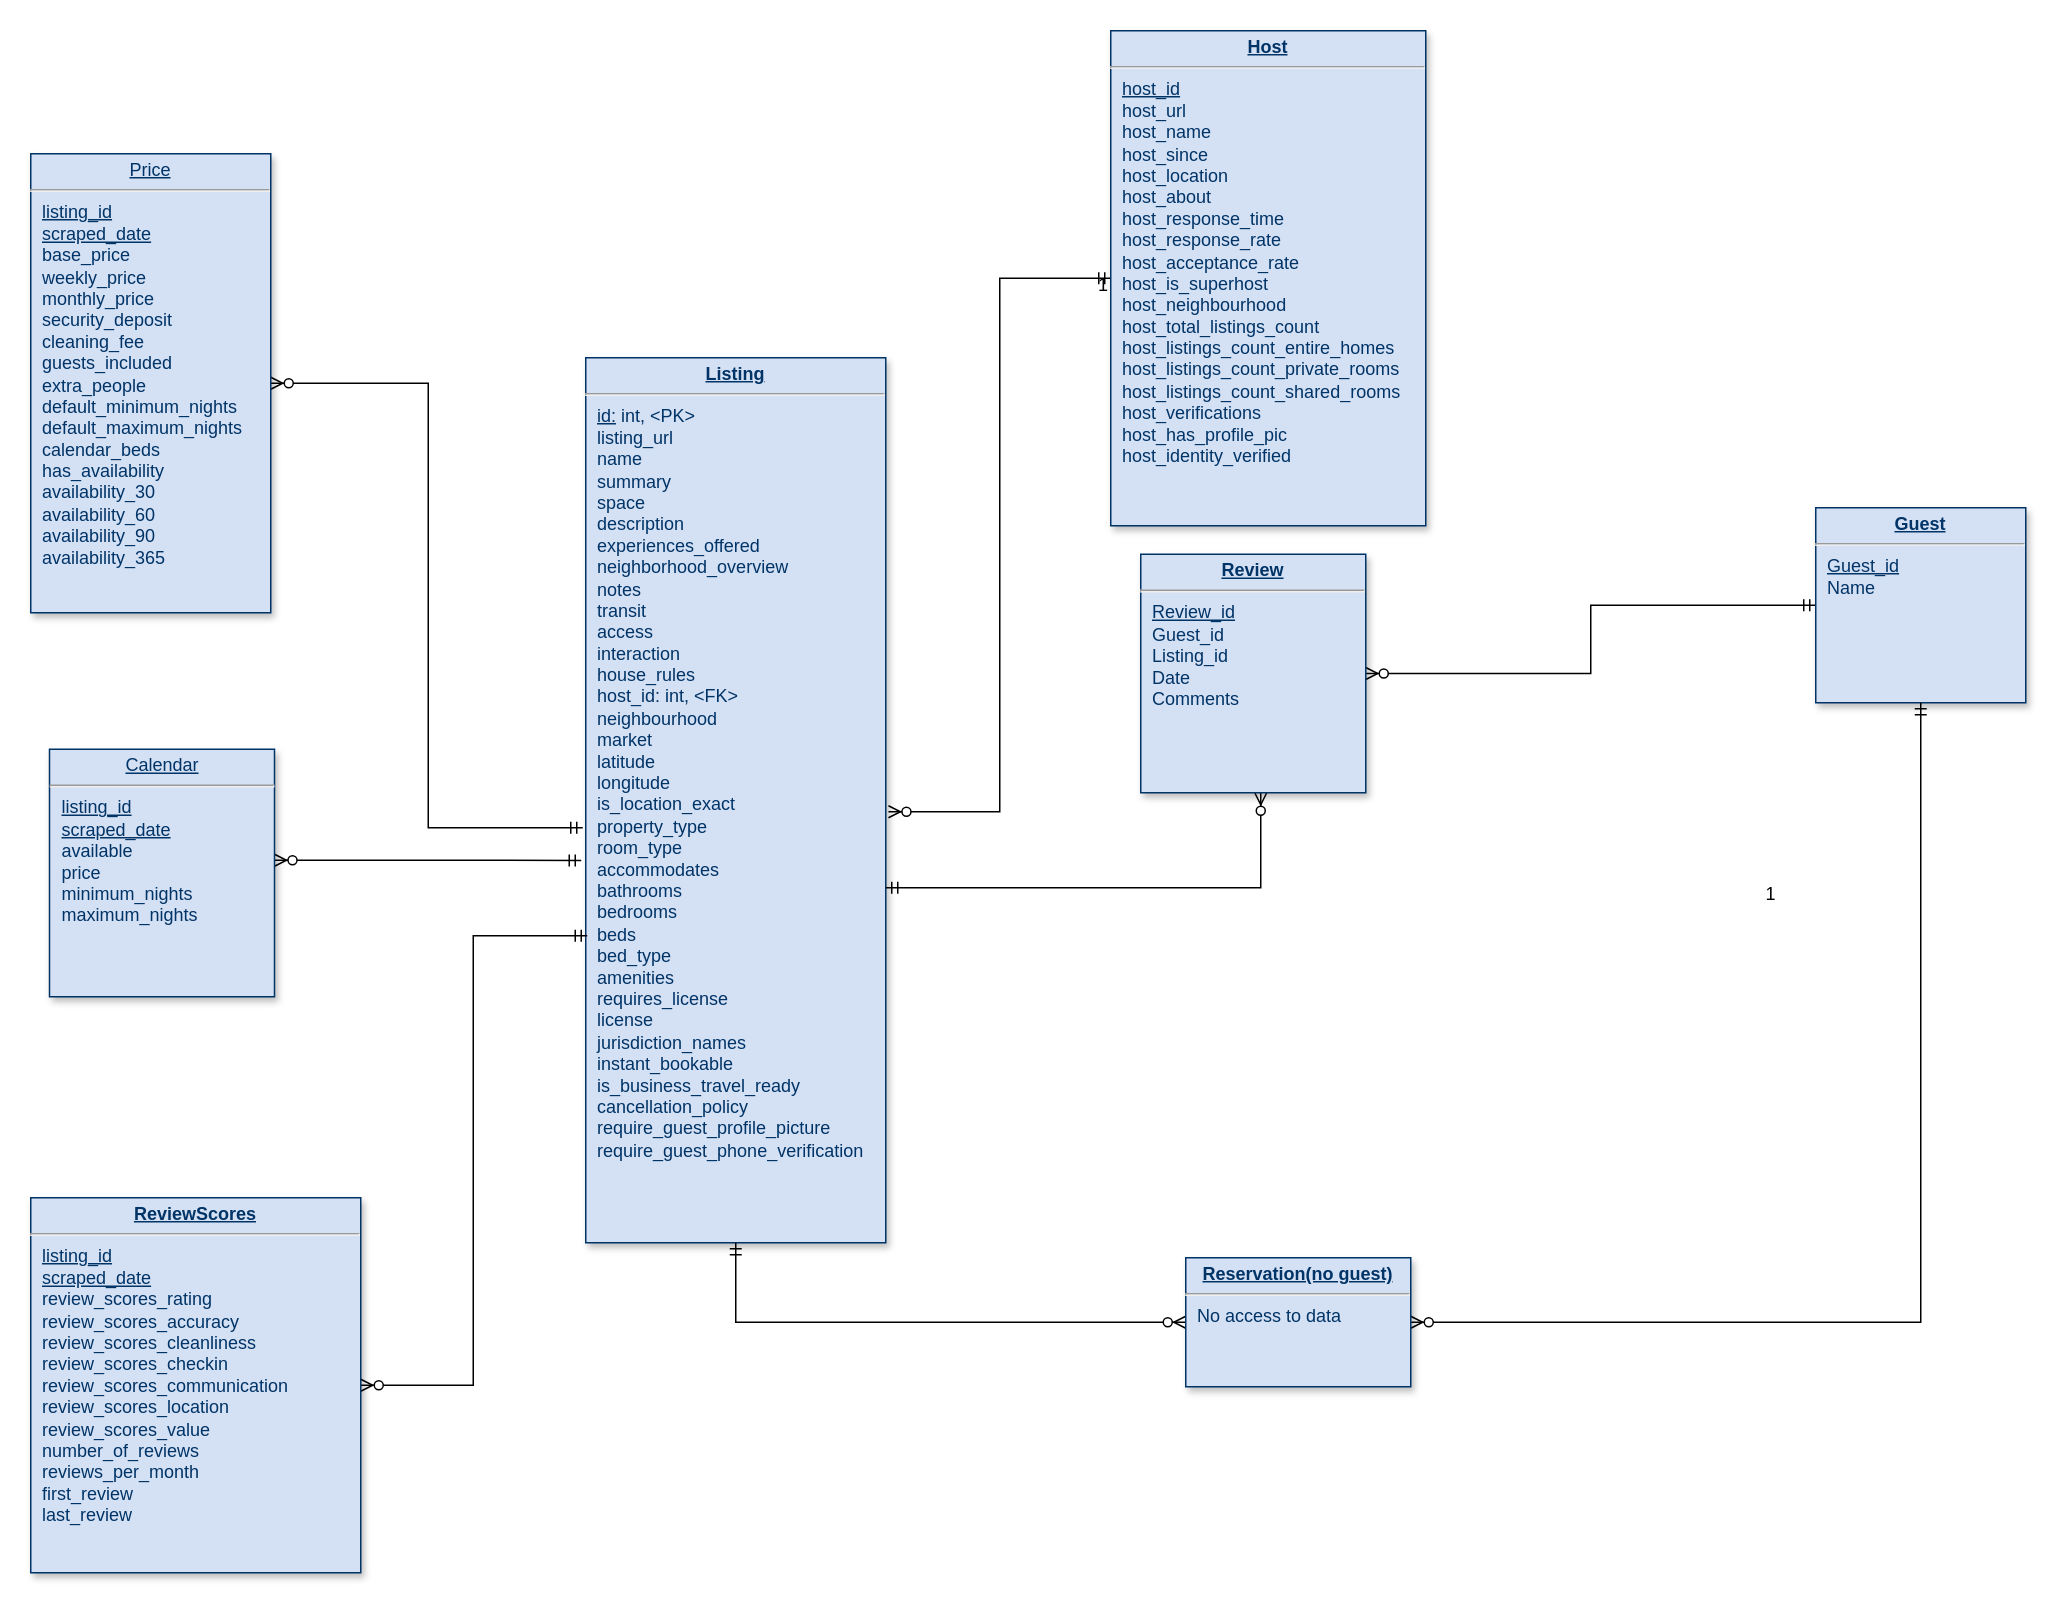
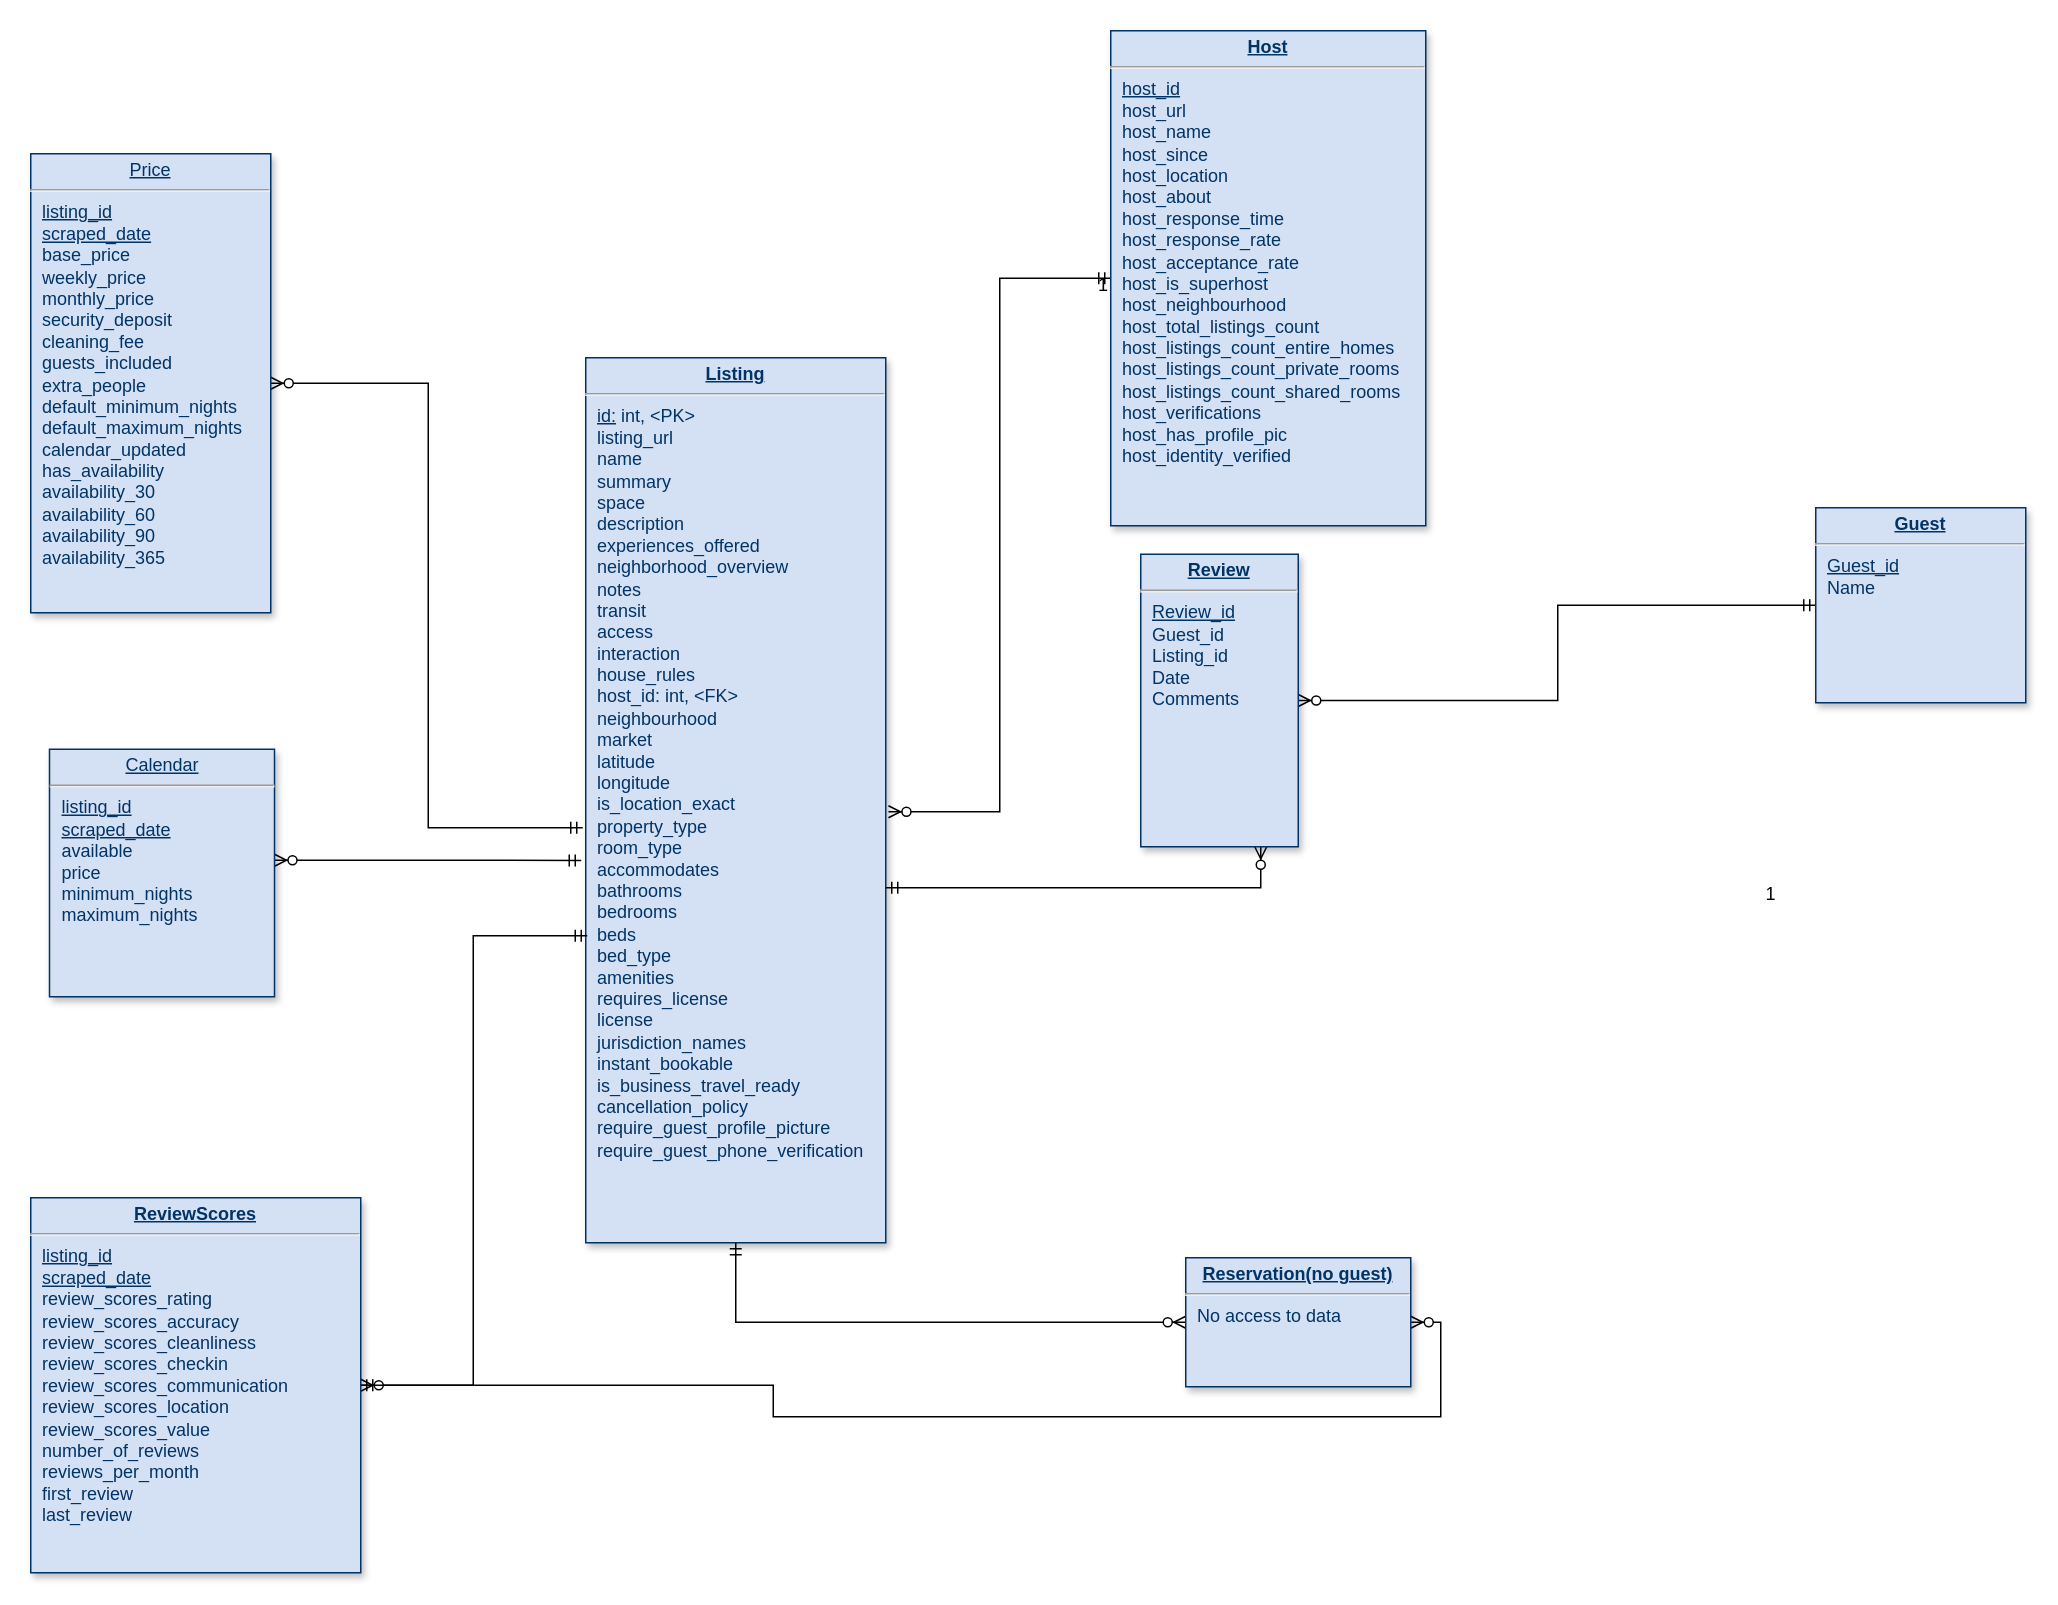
(135, 348) -> (135, 348)
(1253, 674) -> (1220, 701)
(1921, 1254) -> (991, 1417)
